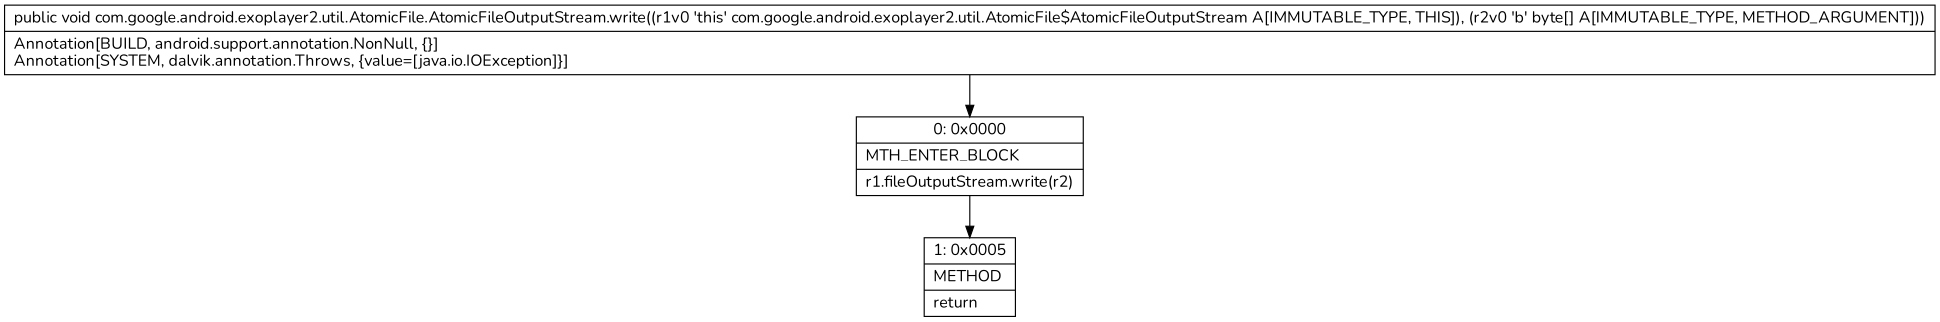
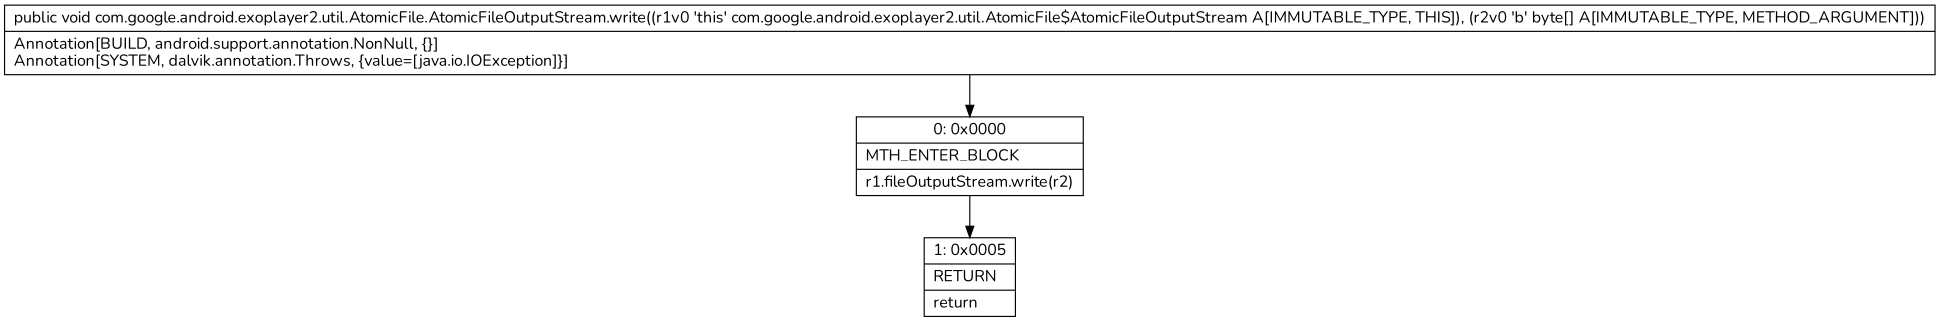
(968, 277) -> (965, 277)
